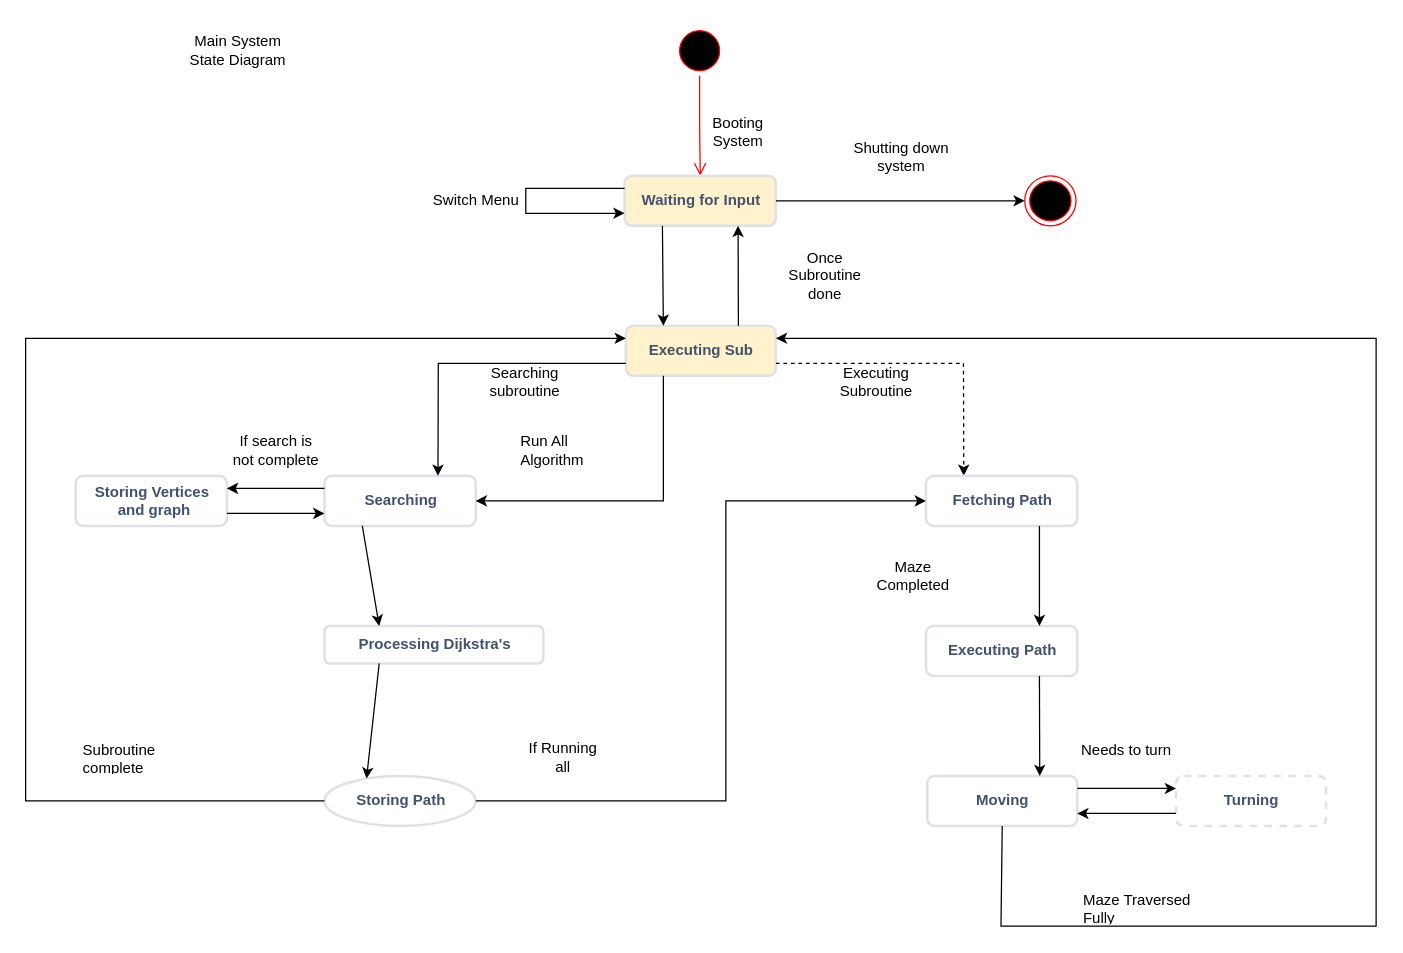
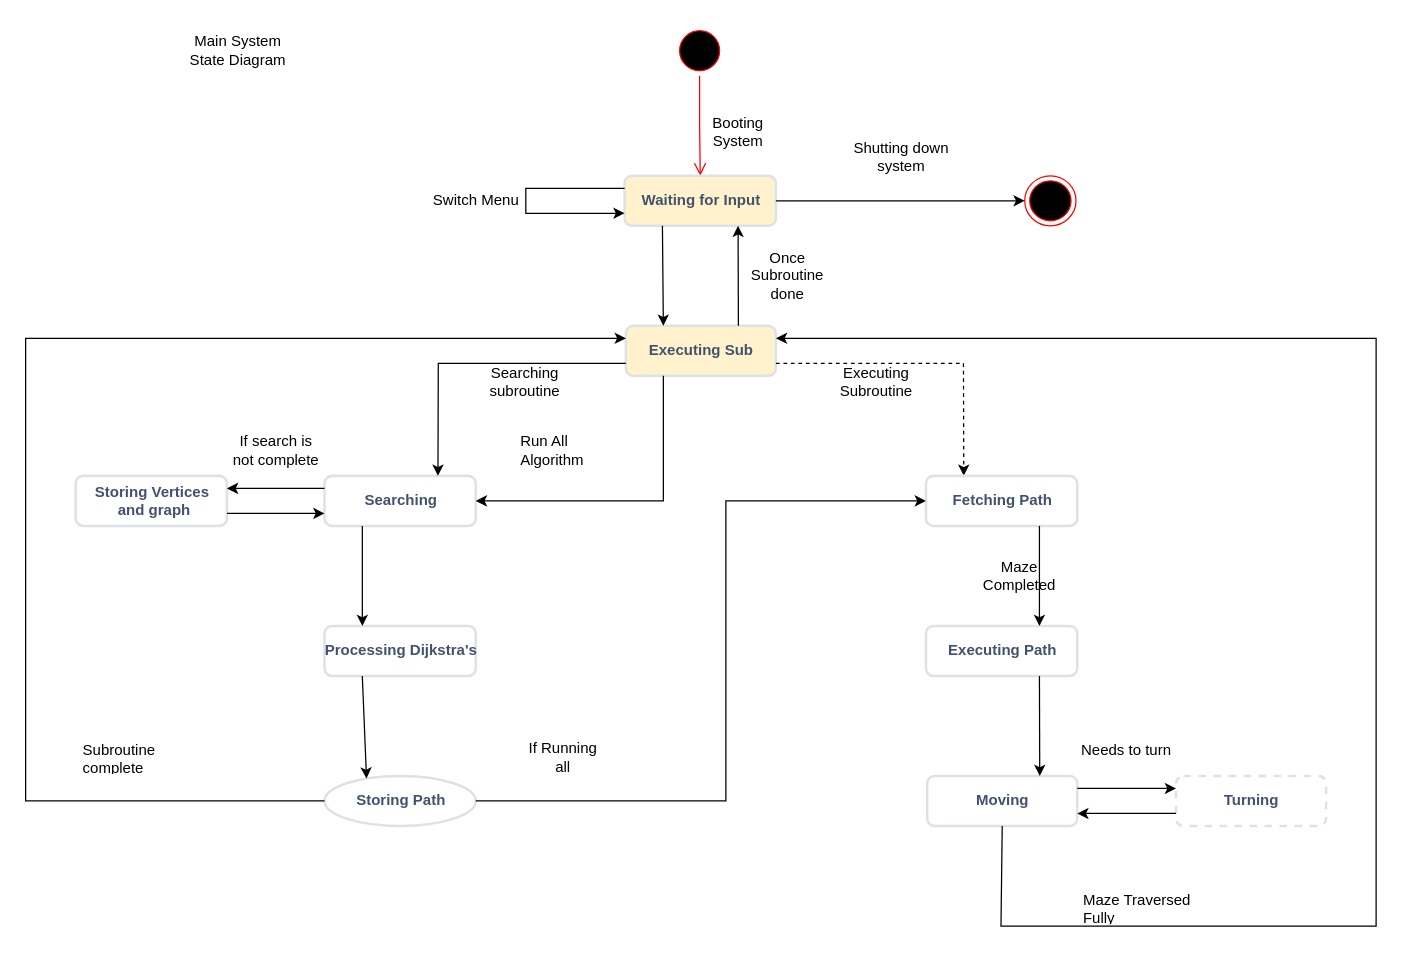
(825, 276) -> (788, 276)
(913, 576) -> (1019, 576)
(434, 644) -> (400, 651)
